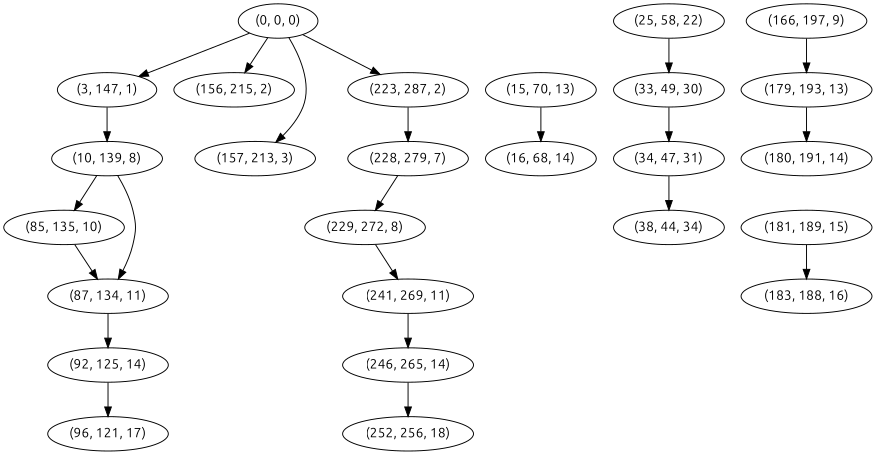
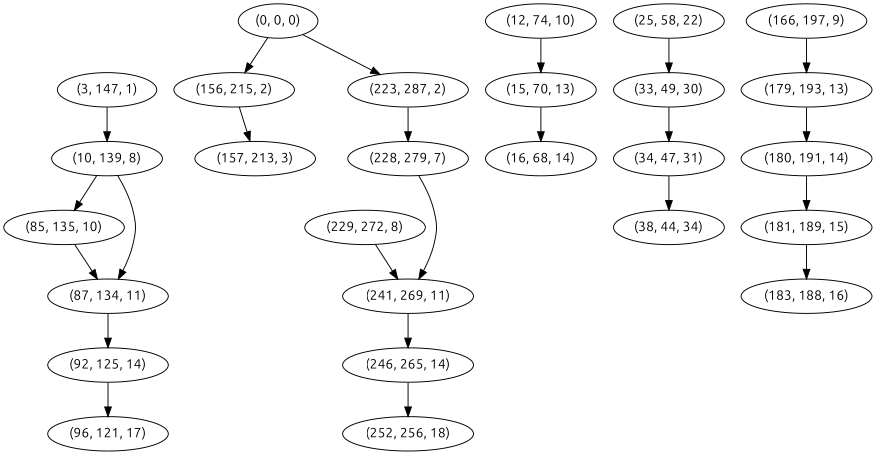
none -> (541, 21)
(199, 53) -> none
(306, 88) -> (243, 119)
none -> (807, 188)
(389, 189) -> (436, 223)
